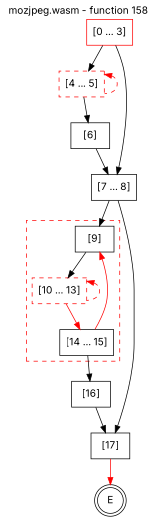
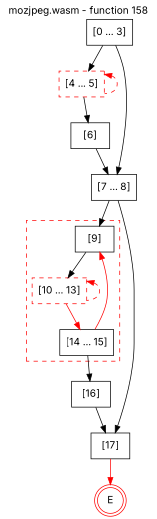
(110, 32) -> (110, 32)
(110, 500) -> (110, 500)
